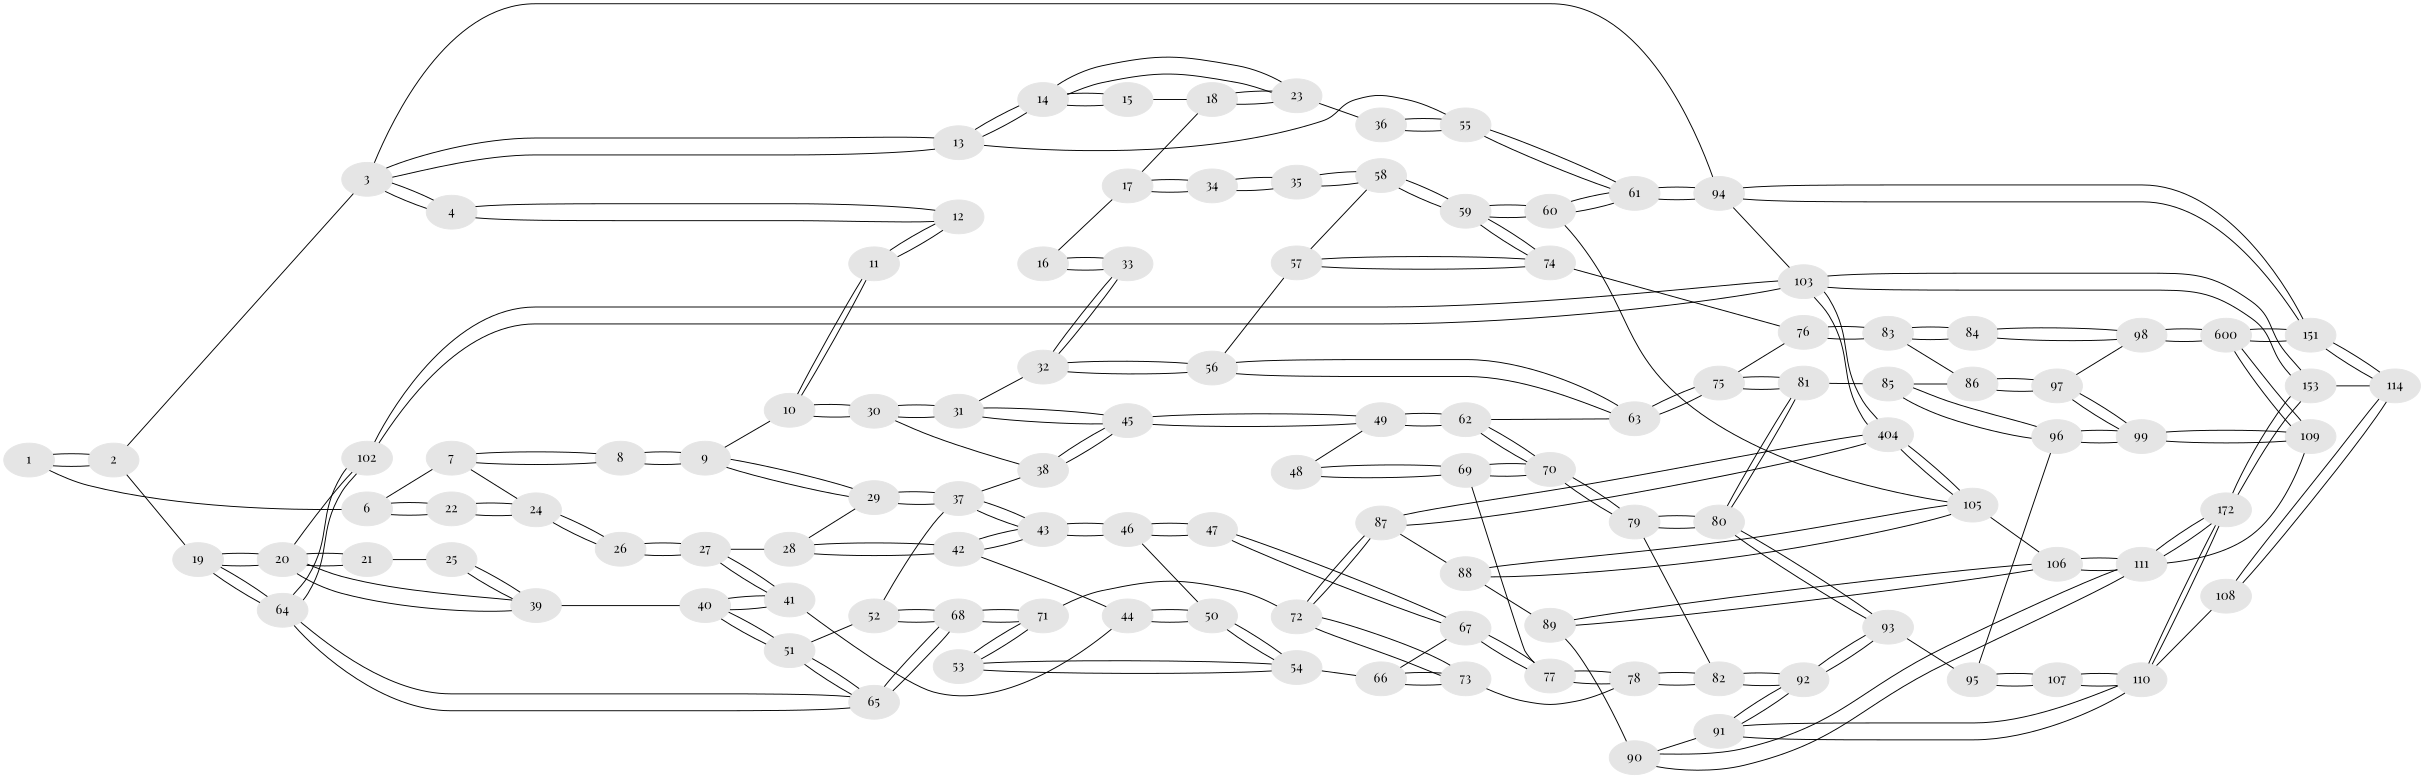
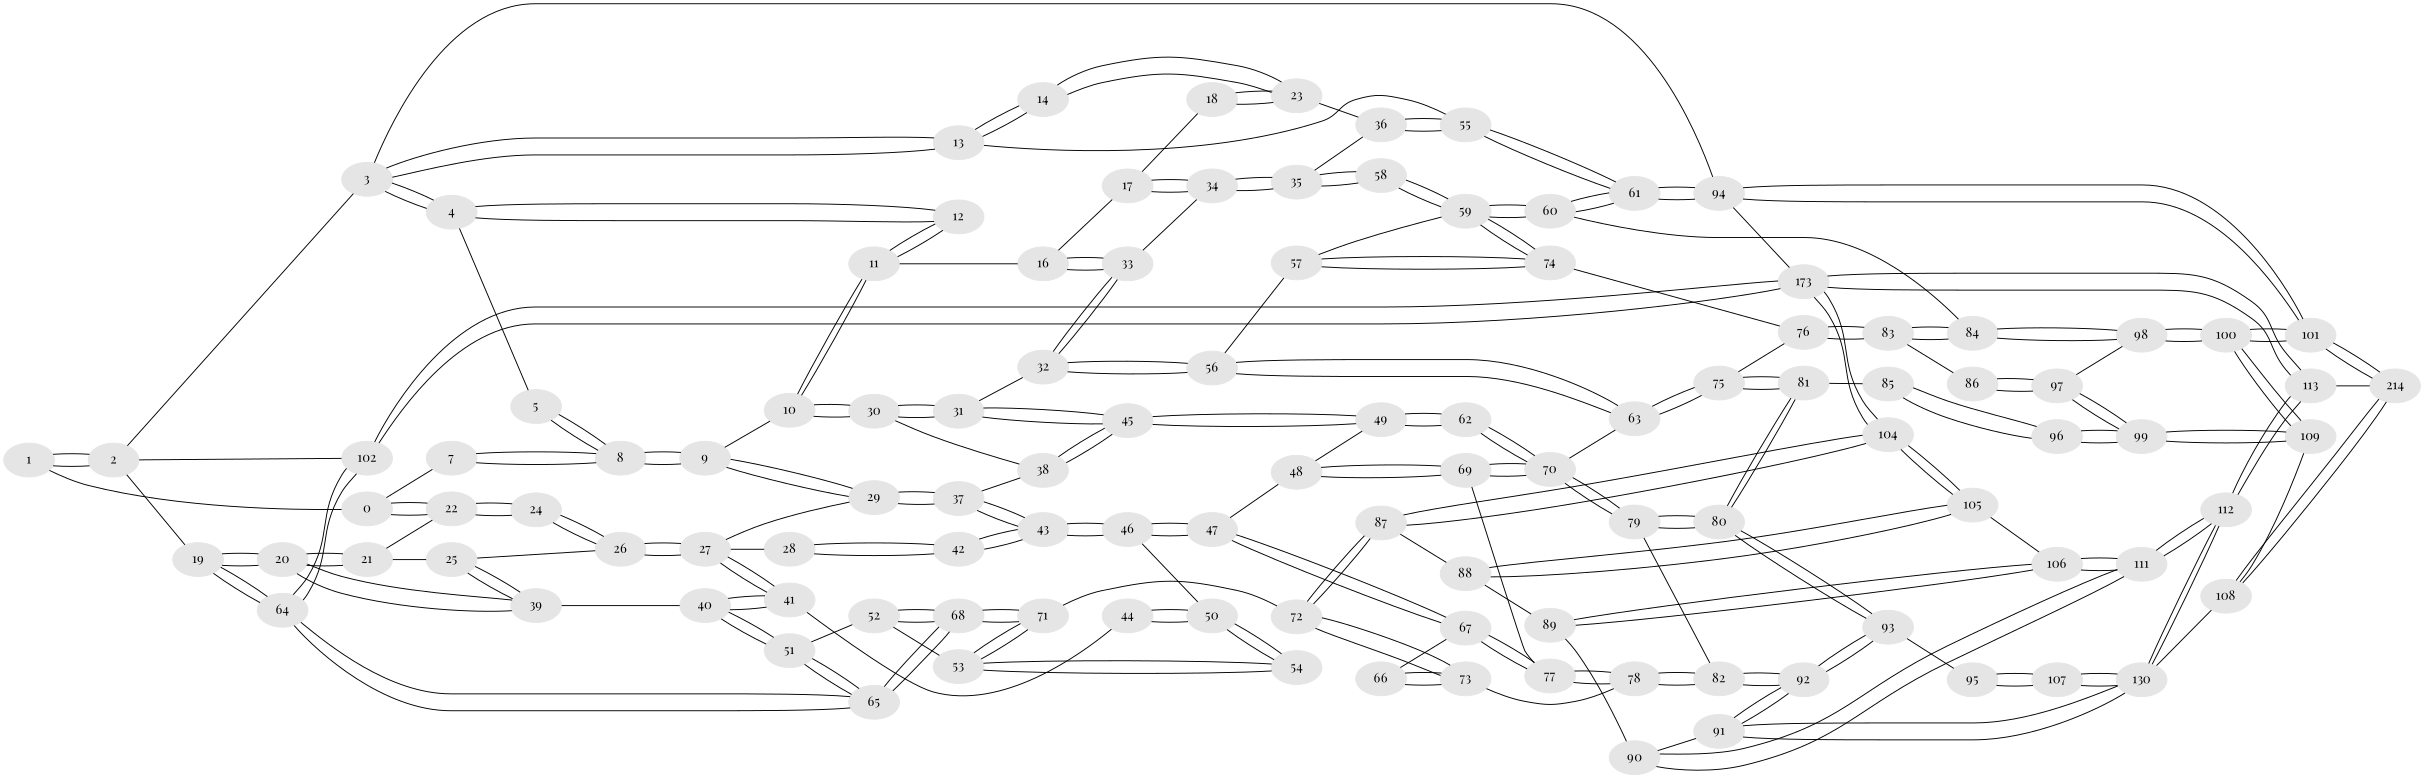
(1128, 100) -> none
none -> (1339, 154)
(1339, 219) -> (1380, 234)
none -> (1170, 225)
none -> (959, 264)
(1804, 282) -> (1804, 282)
(2226, 335) -> (2226, 335)
(2311, 335) -> (2311, 335)
(1930, 384) -> none
(2311, 386) -> (2311, 386)
(2395, 386) -> (2395, 386)
none -> (536, 407)
(1550, 419) -> (1592, 444)
(1713, 421) -> (1778, 238)
(1888, 435) -> (1888, 435)
(494, 484) -> none
none -> (1254, 501)
(367, 509) -> (367, 509)
(2226, 510) -> (2226, 510)
(315, 517) -> (240, 459)
(832, 523) -> (787, 517)
(2255, 532) -> (2278, 516)
none -> (409, 534)
none -> (536, 554)
(2015, 558) -> none
(907, 561) -> (916, 641)
(1044, 581) -> none
(1339, 673) -> none
(2142, 680) -> (2142, 680)
